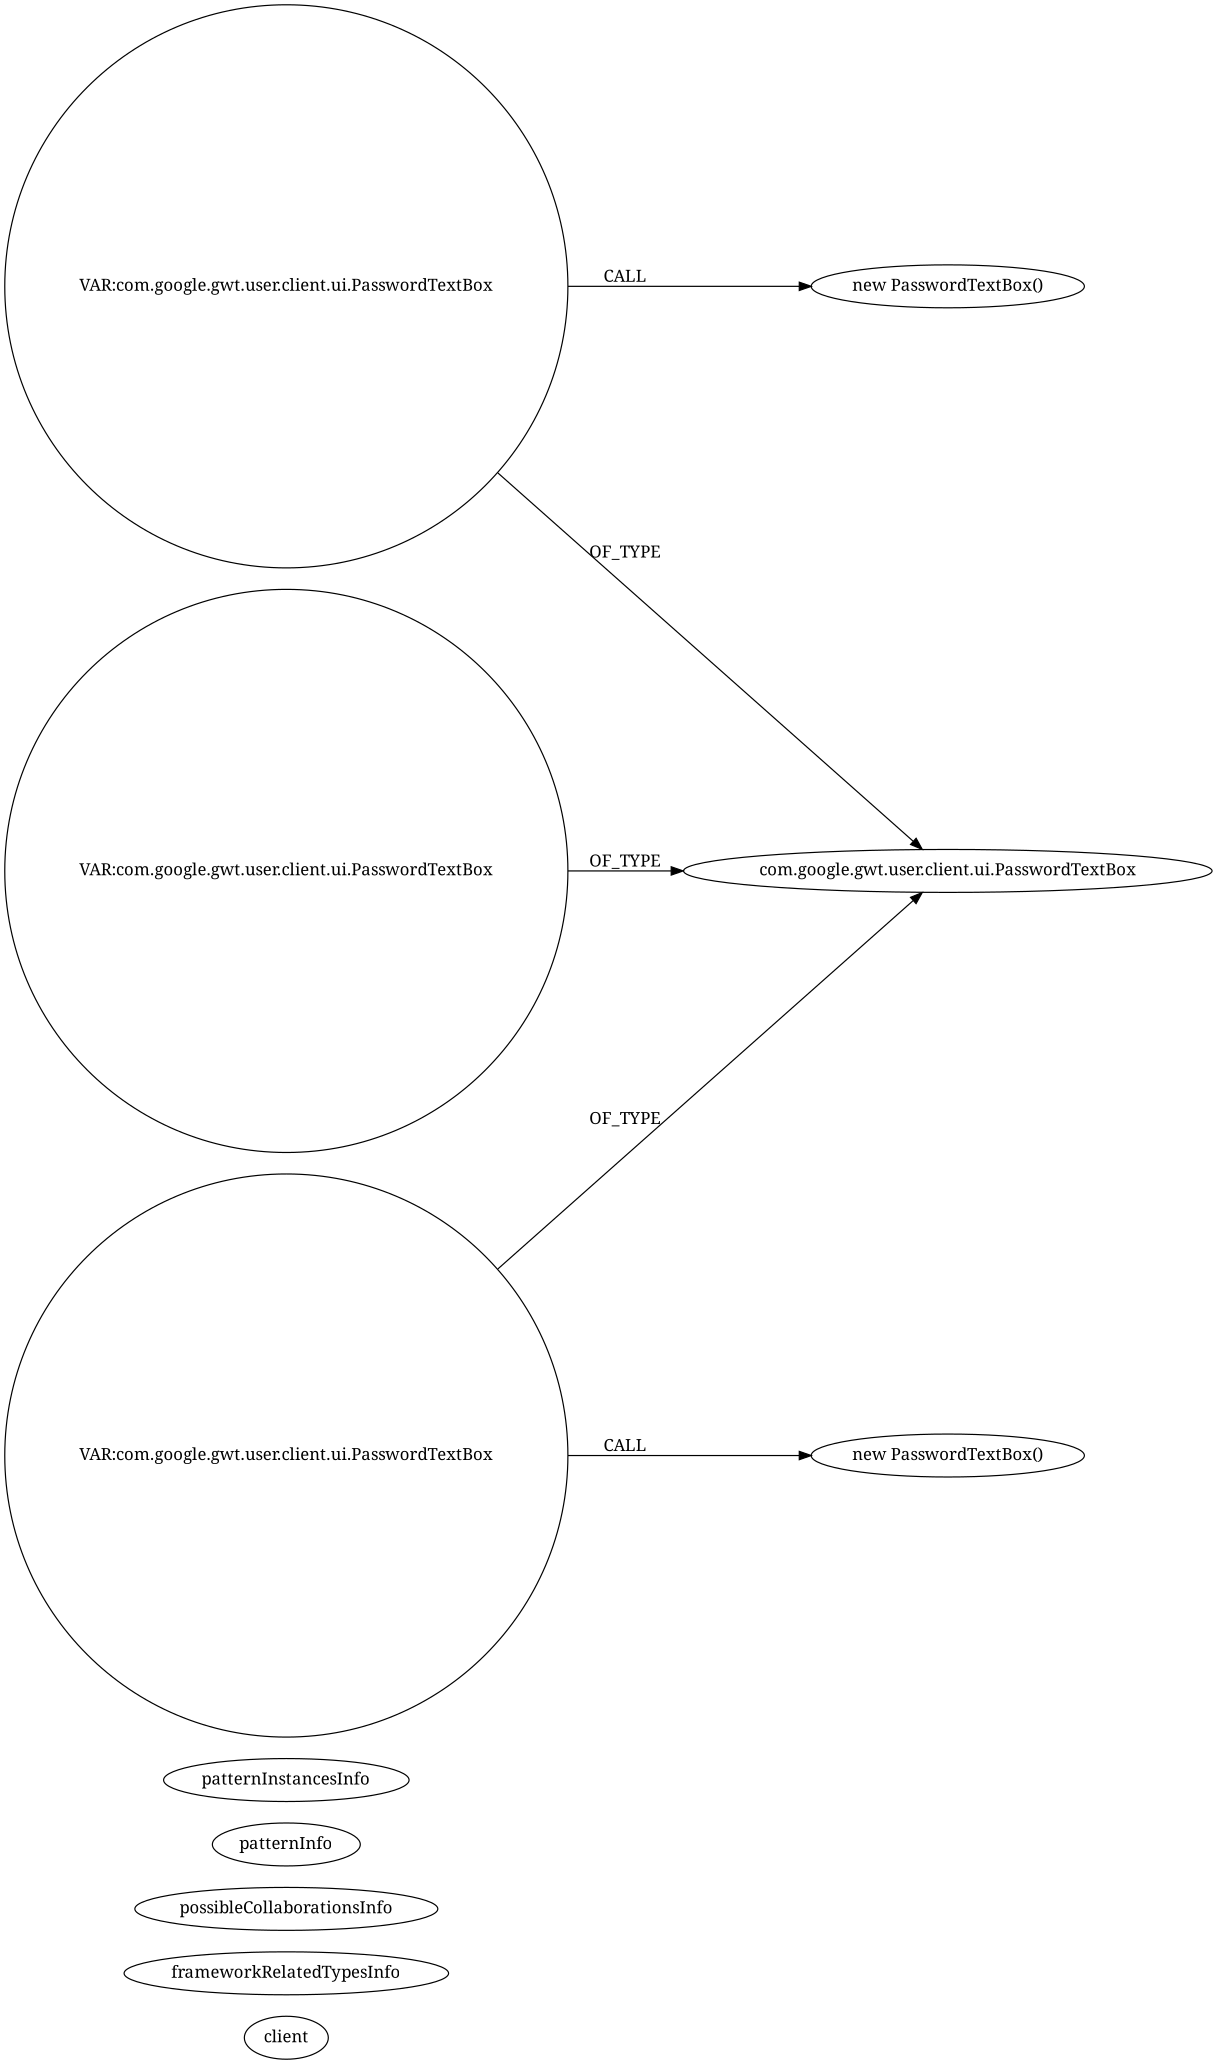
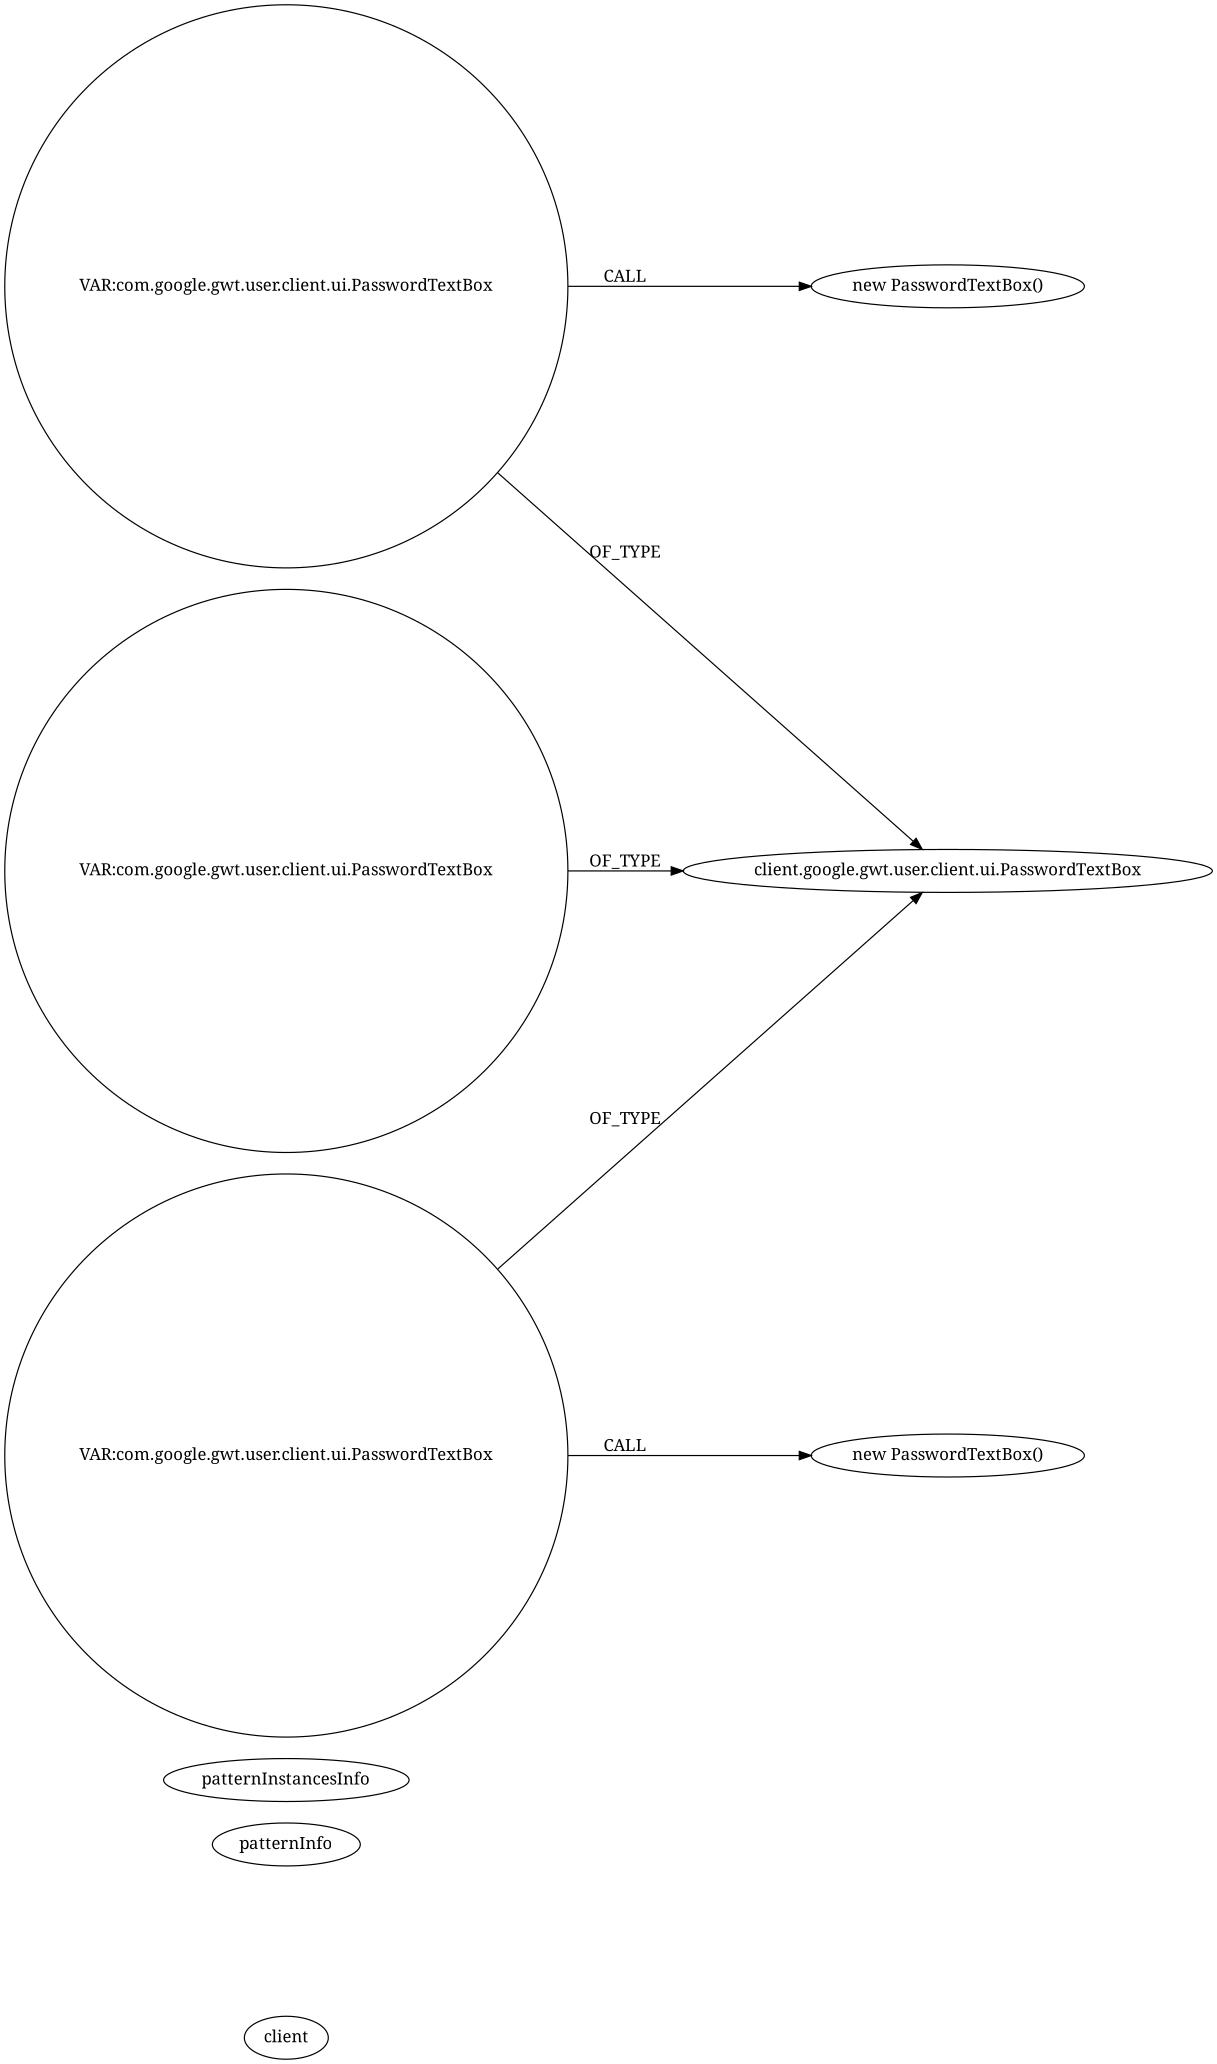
(948, 871) -> (948, 871)
(286, 1909) -> none
(286, 1973) -> none
